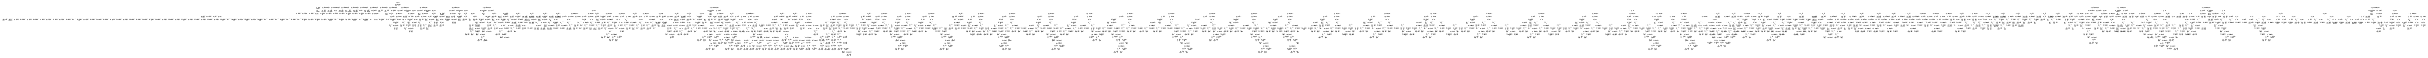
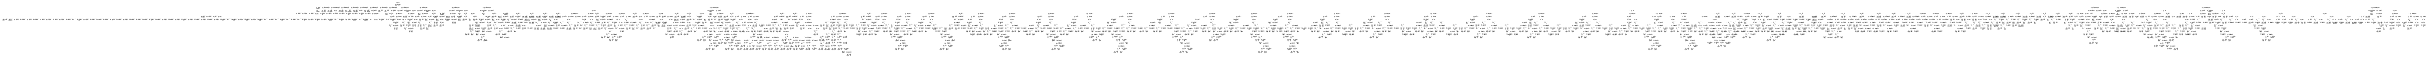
(1635, 17) -> none
none -> (1292, 43)
